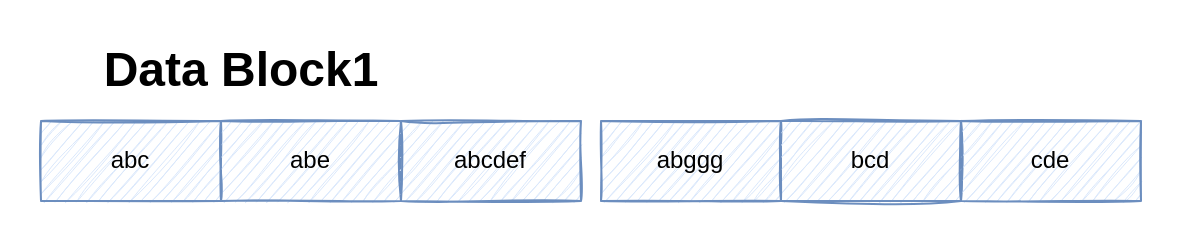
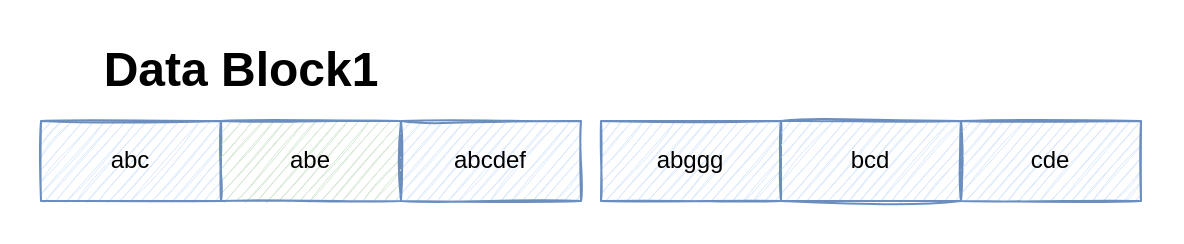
(311, 161) -> (311, 161)
